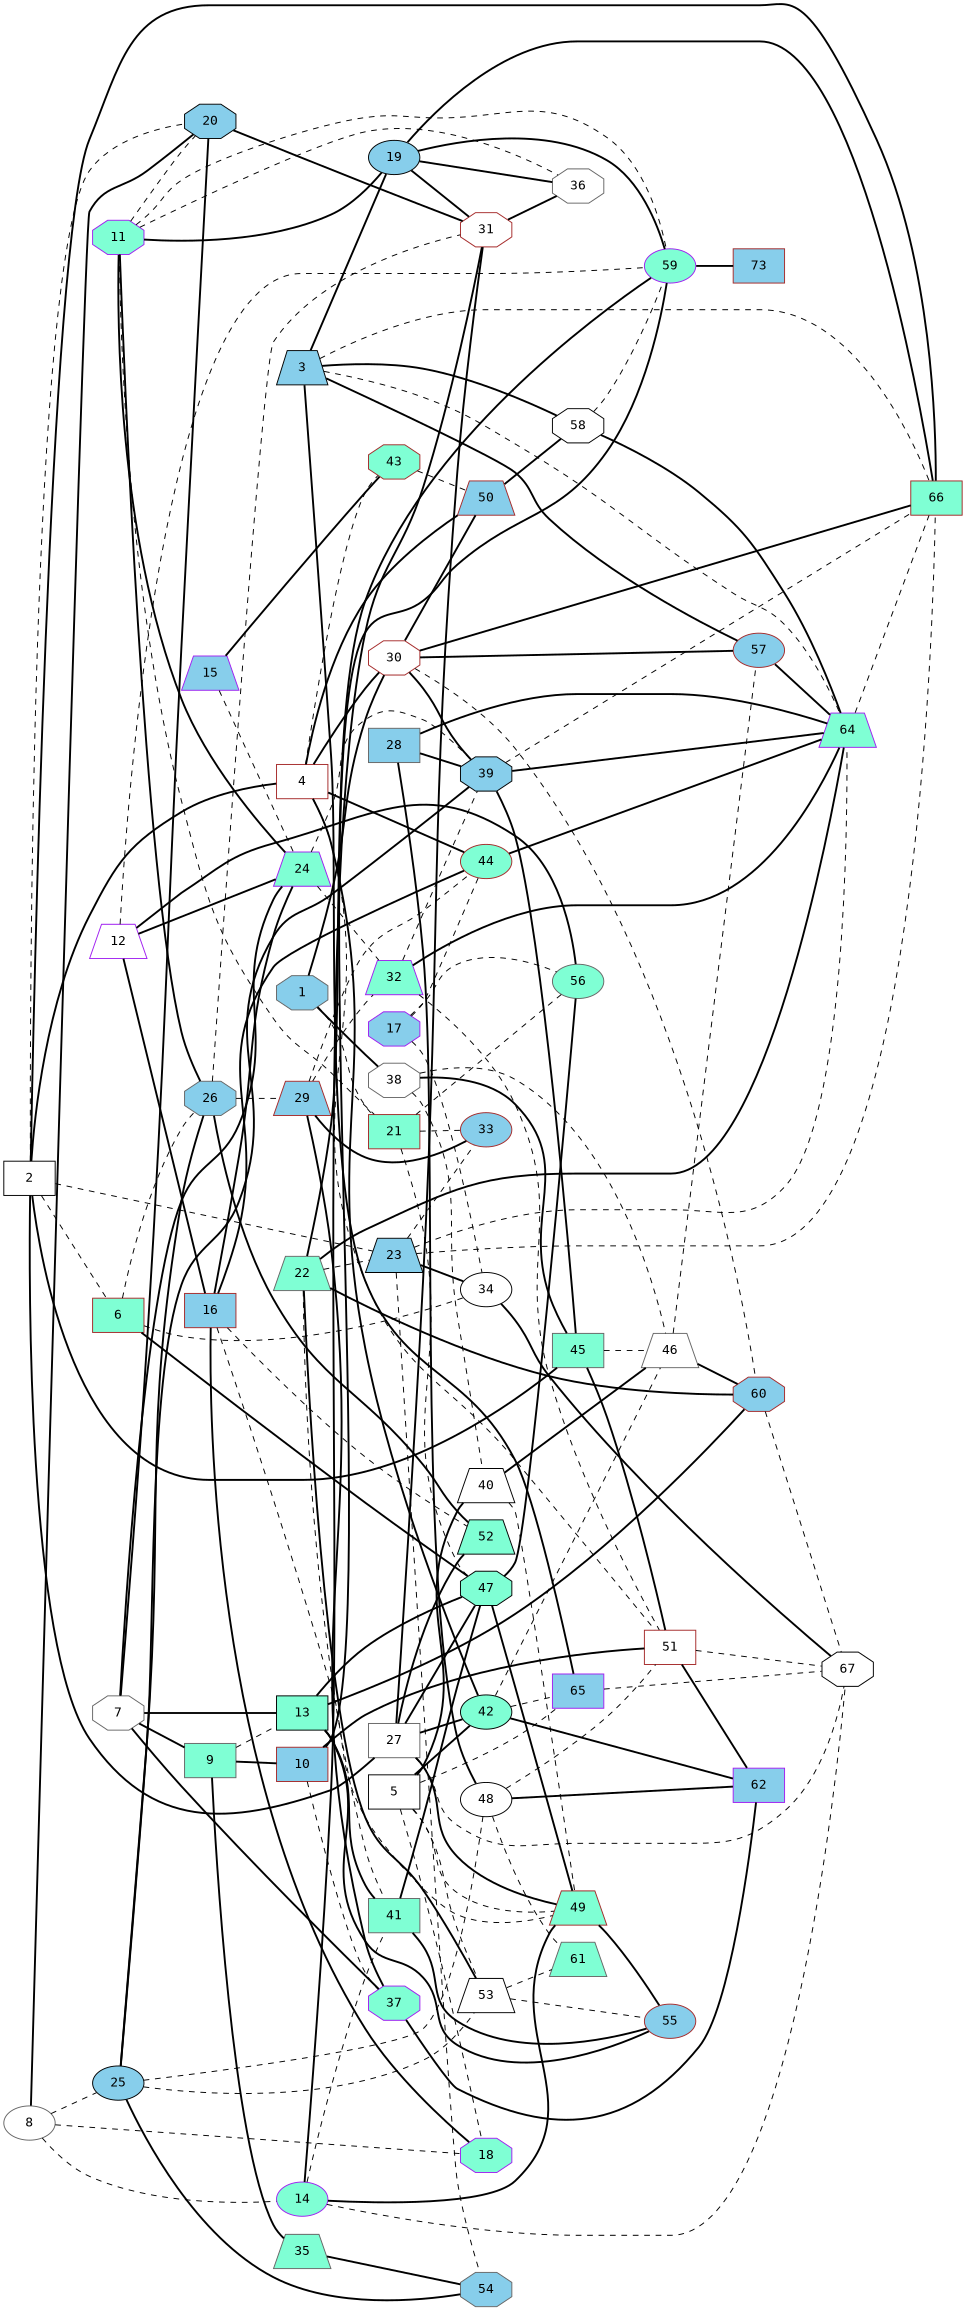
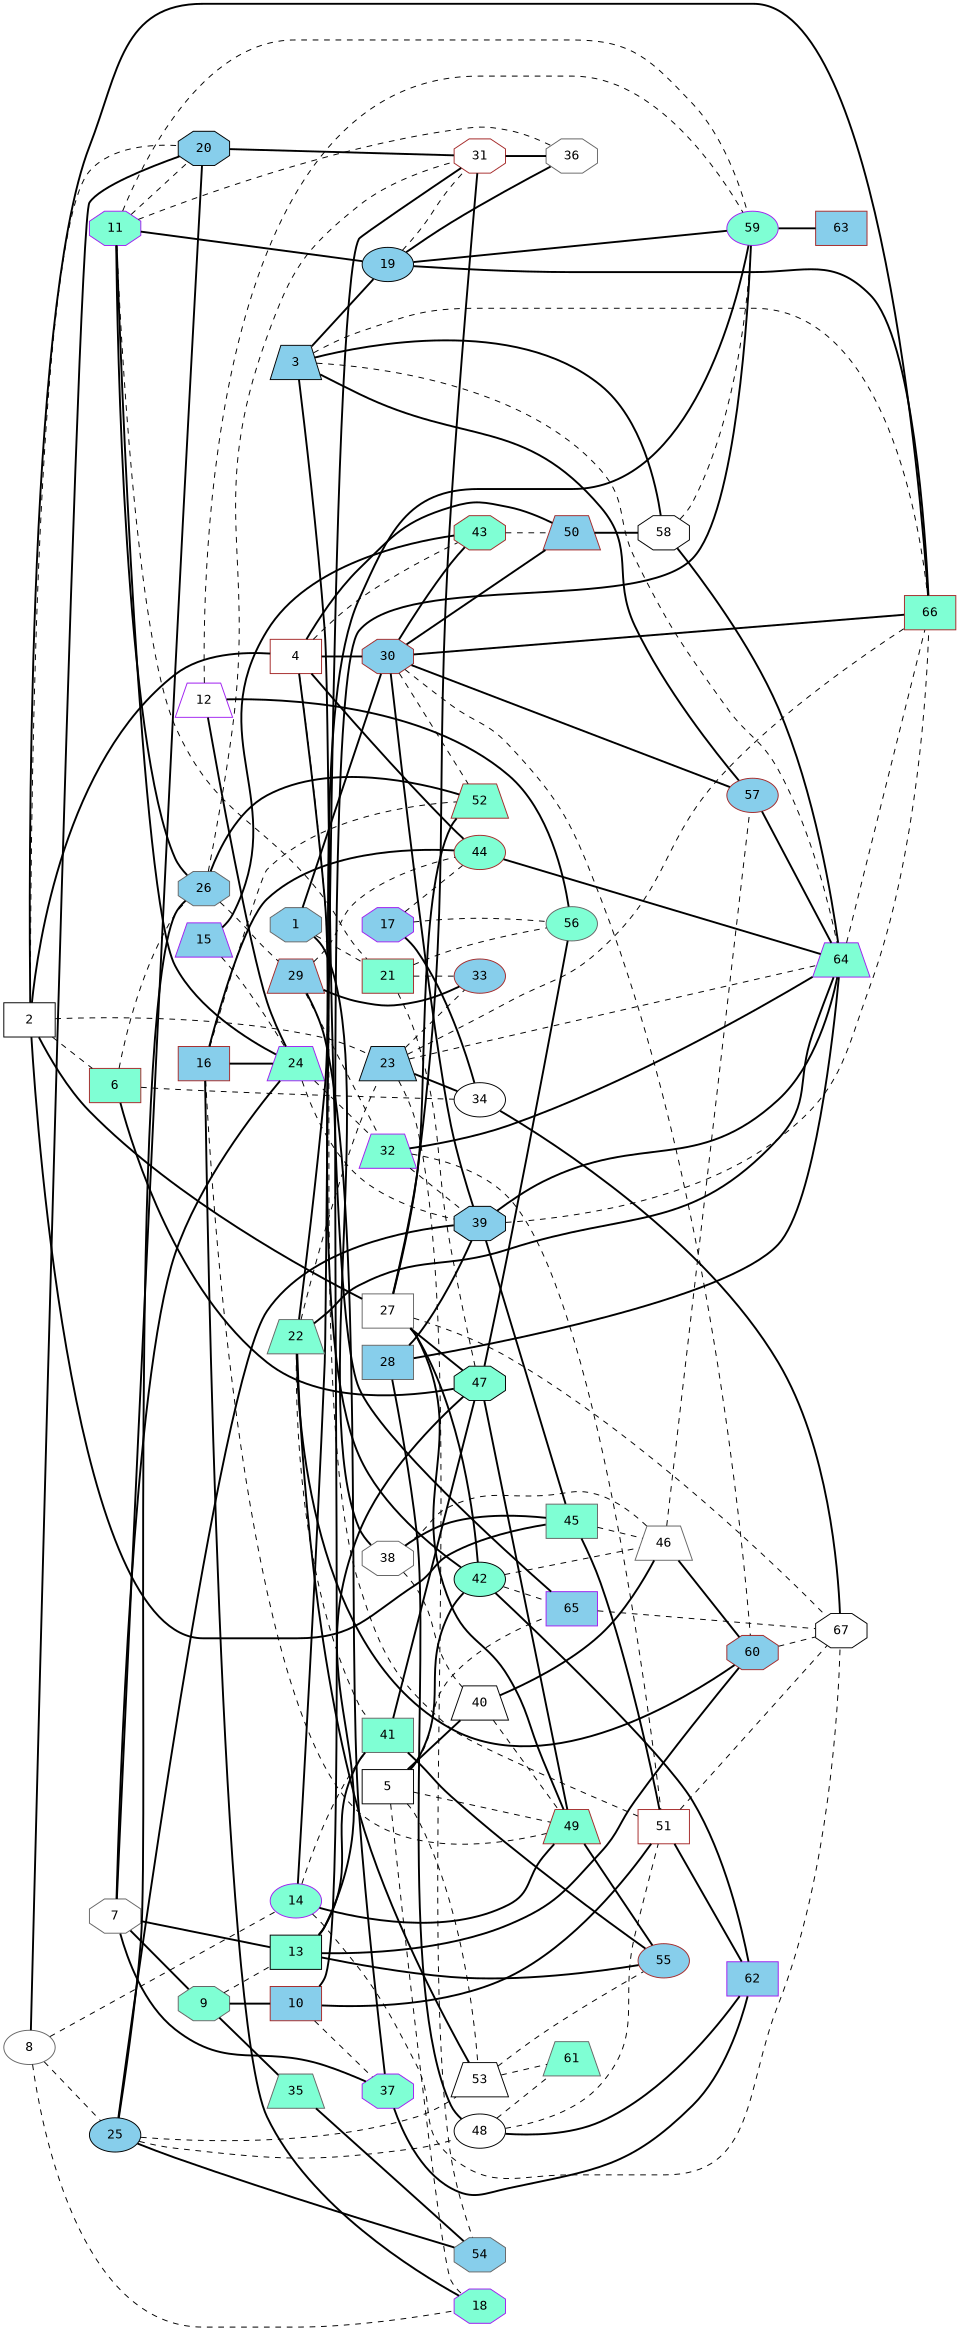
(440, 194) -> (434, 210)
(759, 266) -> (841, 228)
none -> (430, 592)
(394, 658) -> (388, 656)
none -> (430, 723)
(166, 1134) -> none
(456, 1154) -> (450, 1014)
(486, 1537) -> (480, 801)
(210, 1761) -> (204, 2004)
